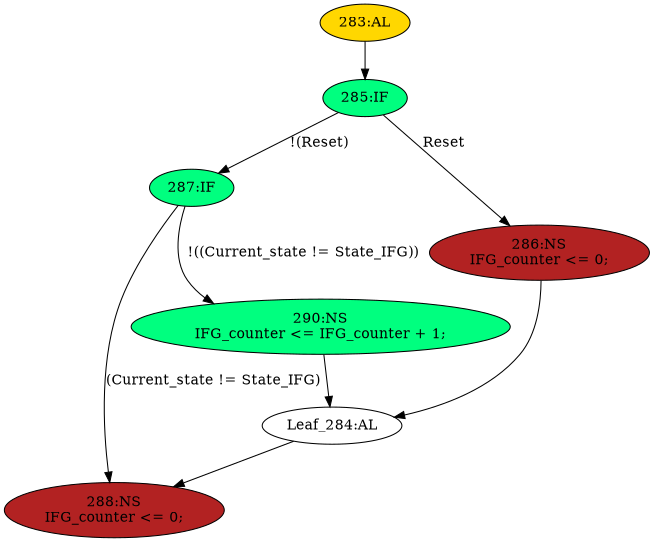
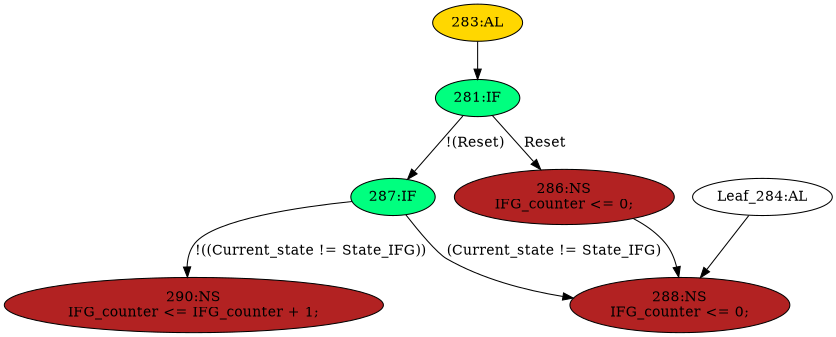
(365, 98) -> (478, 98)
(321, 327) -> (194, 305)
(500, 373) -> (661, 238)
(326, 375) -> none
